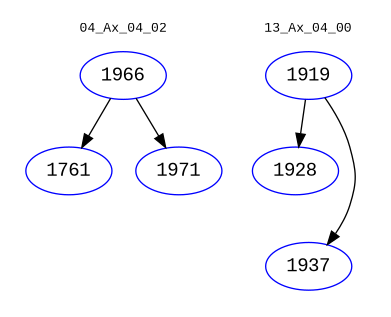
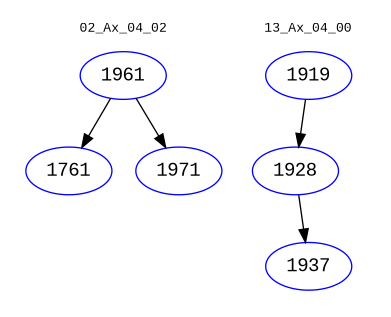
(124, 28) -> (124, 28)
(123, 76) -> (123, 76)
(354, 164) -> (301, 212)
